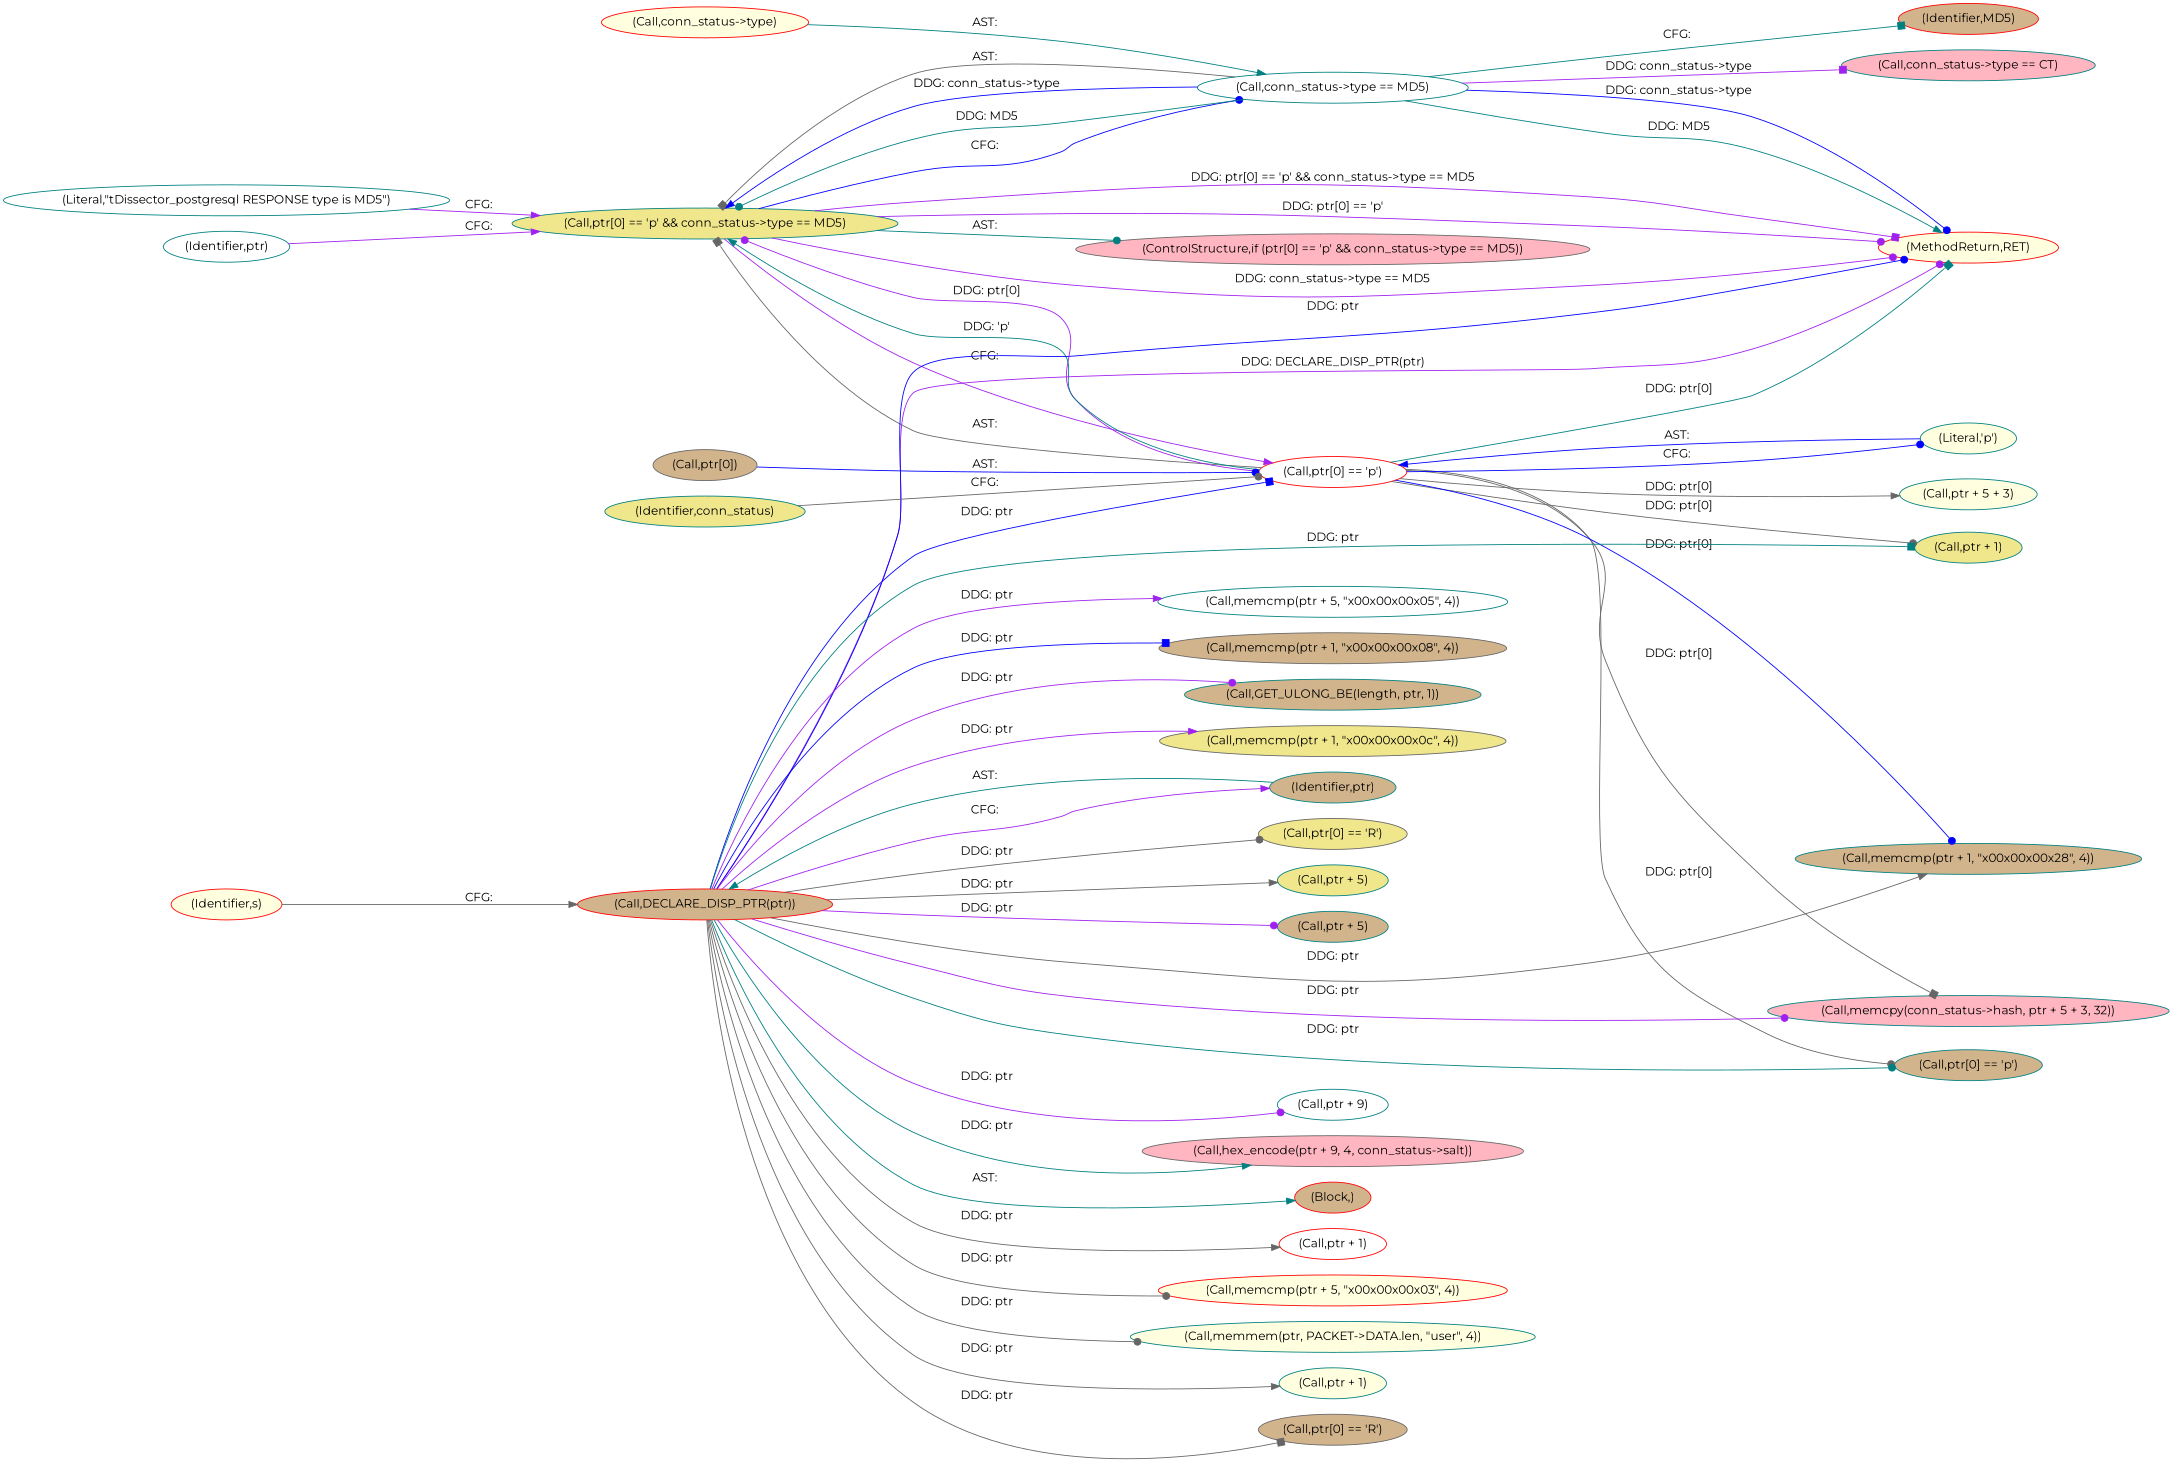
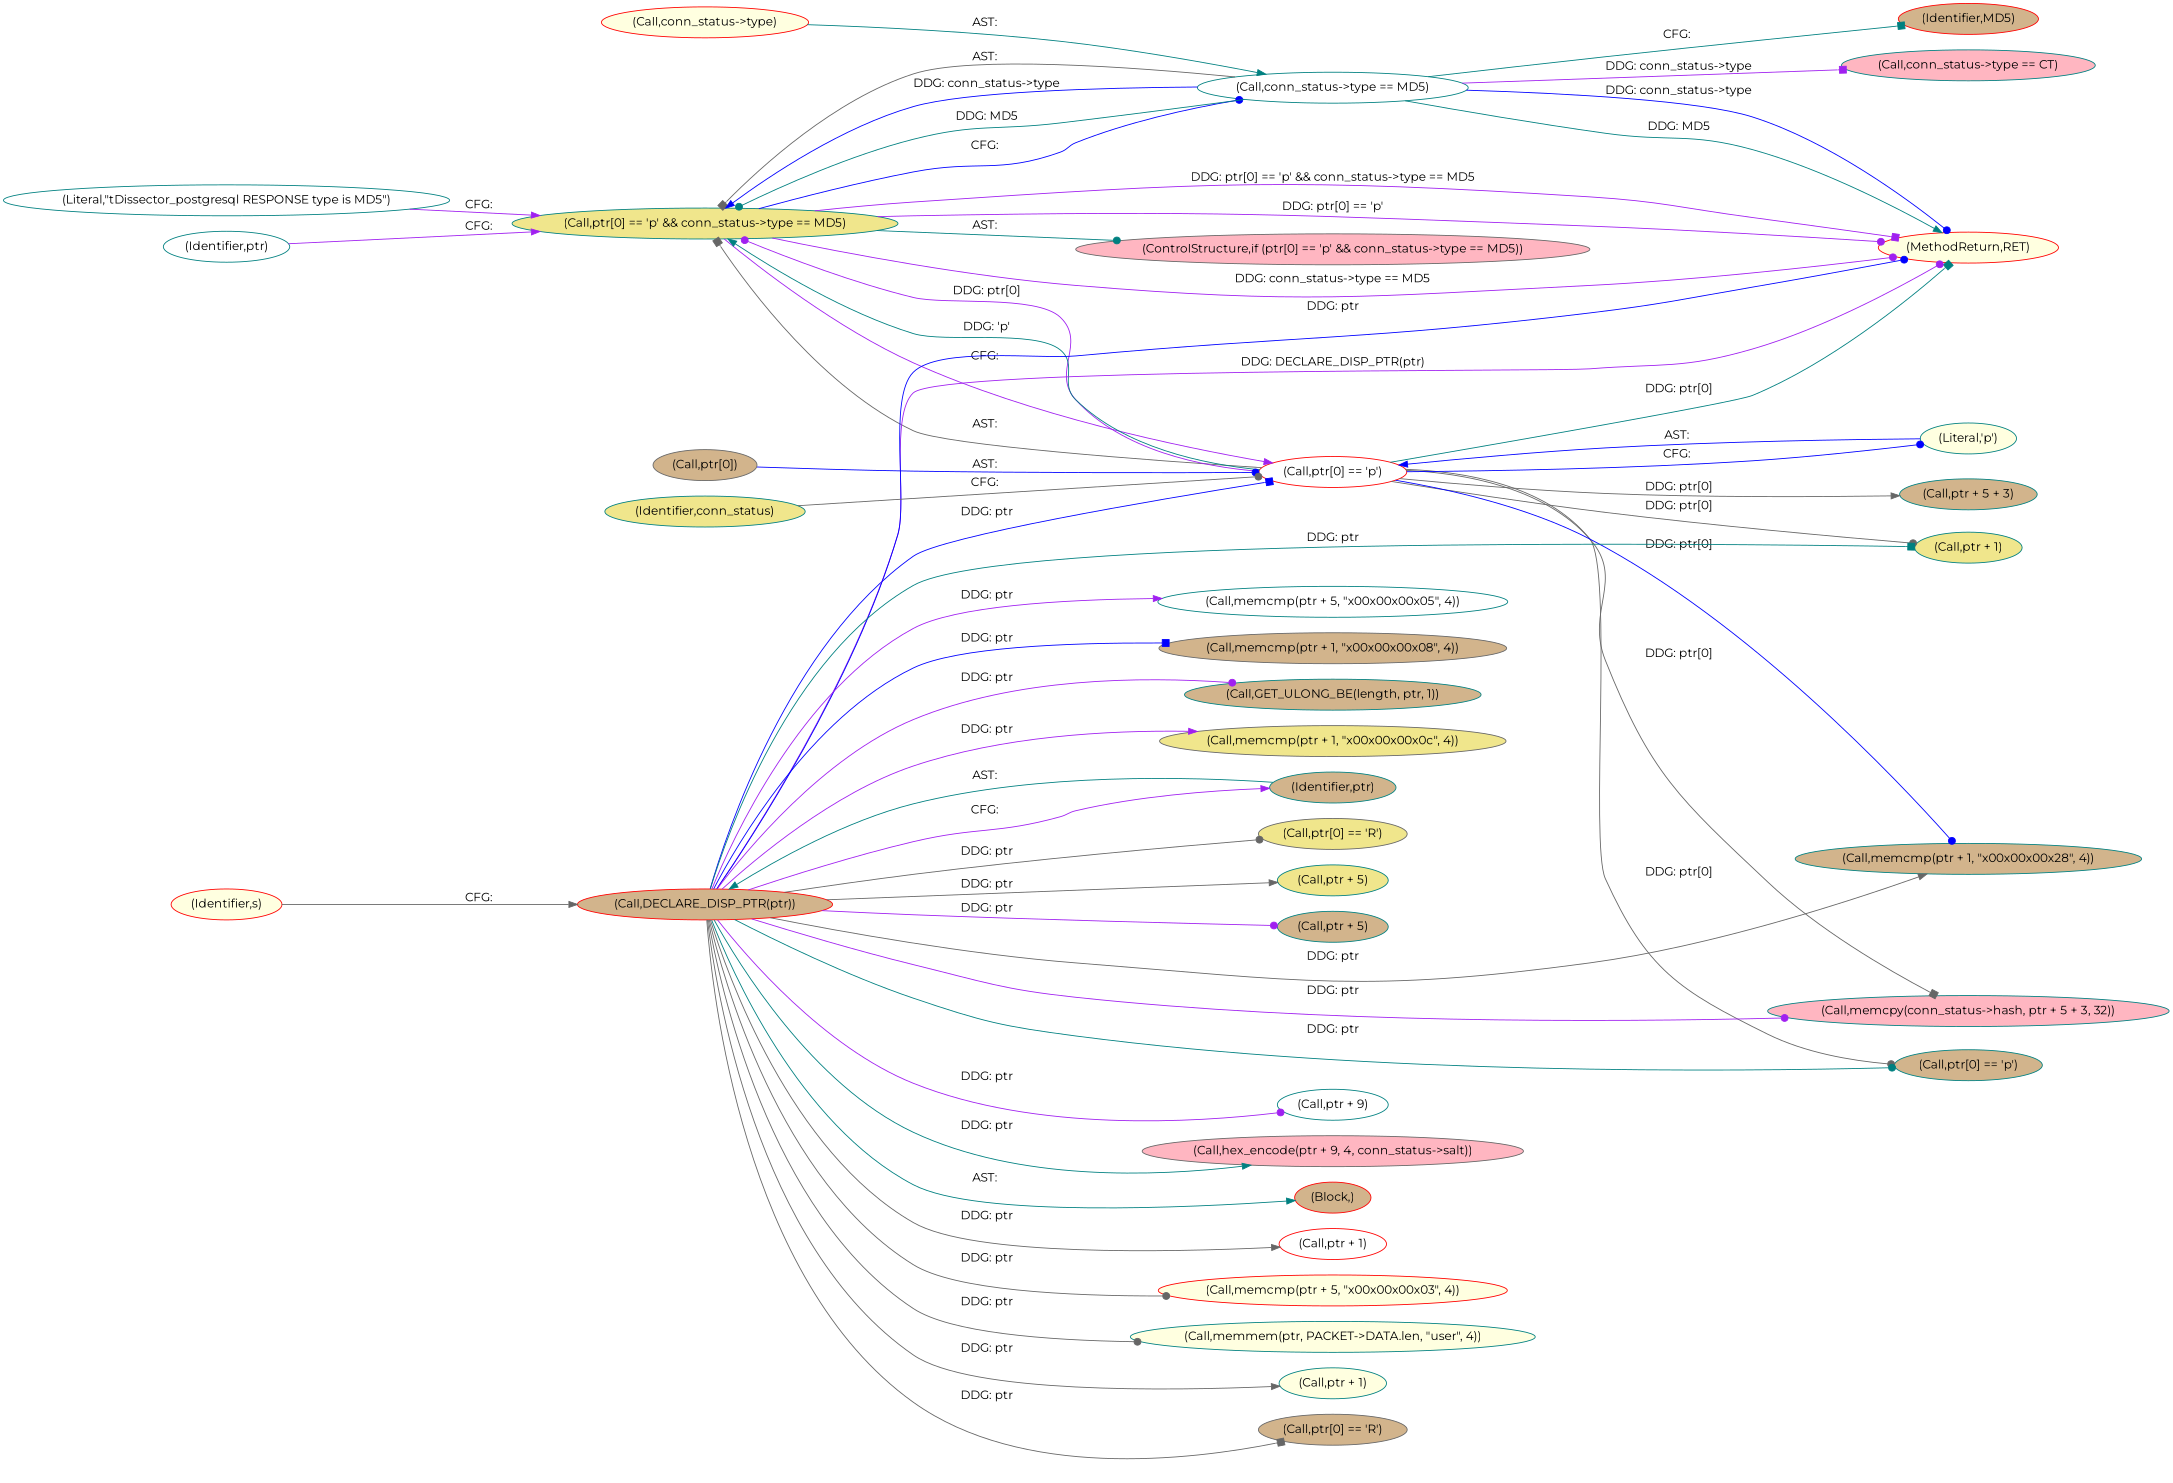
(1968, 494) -> (1968, 494)
